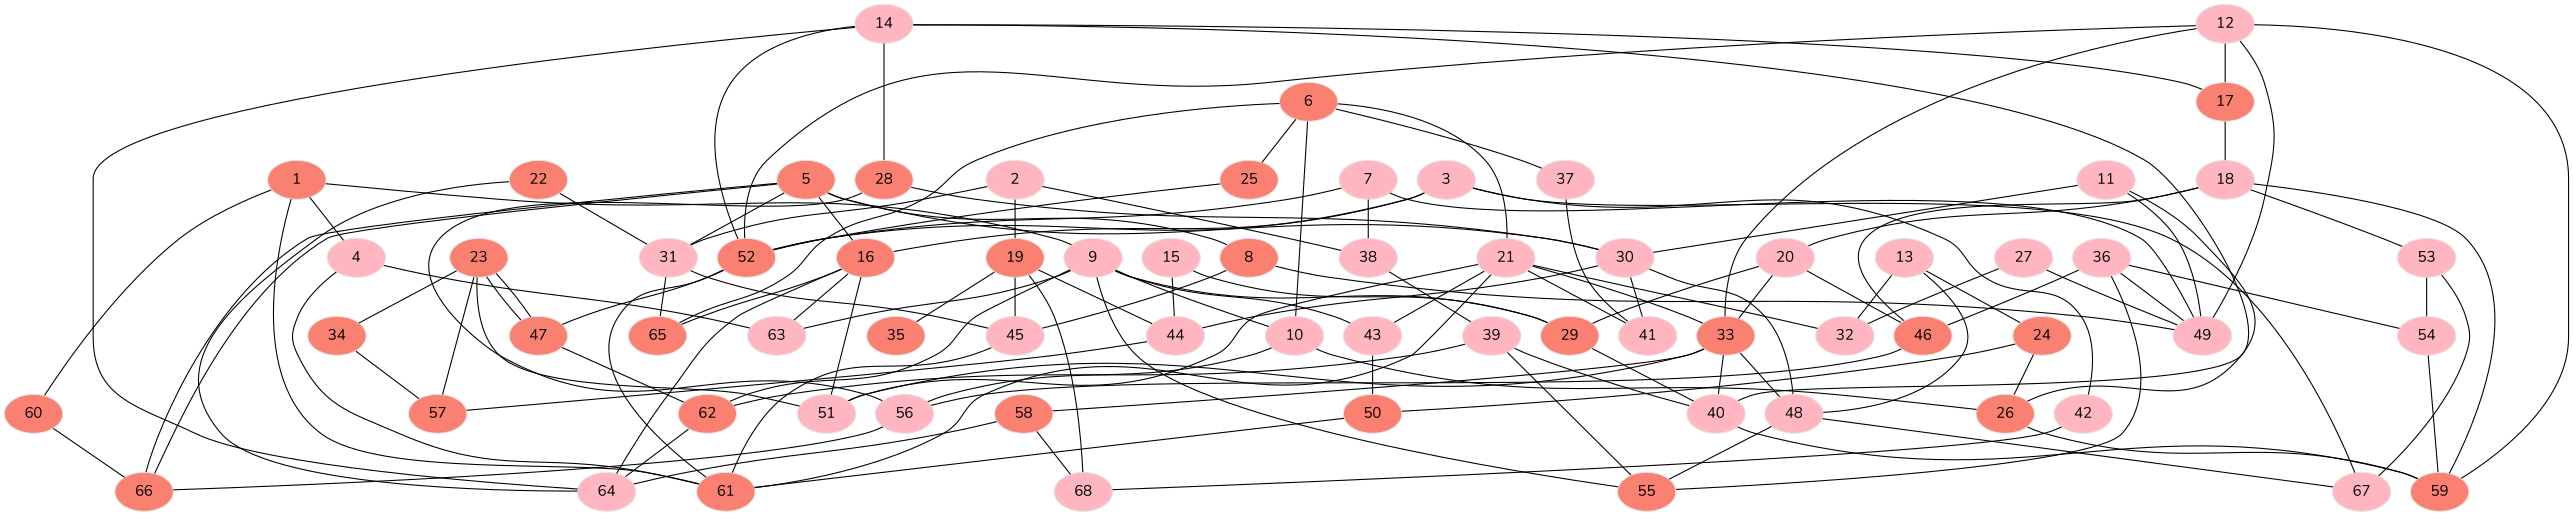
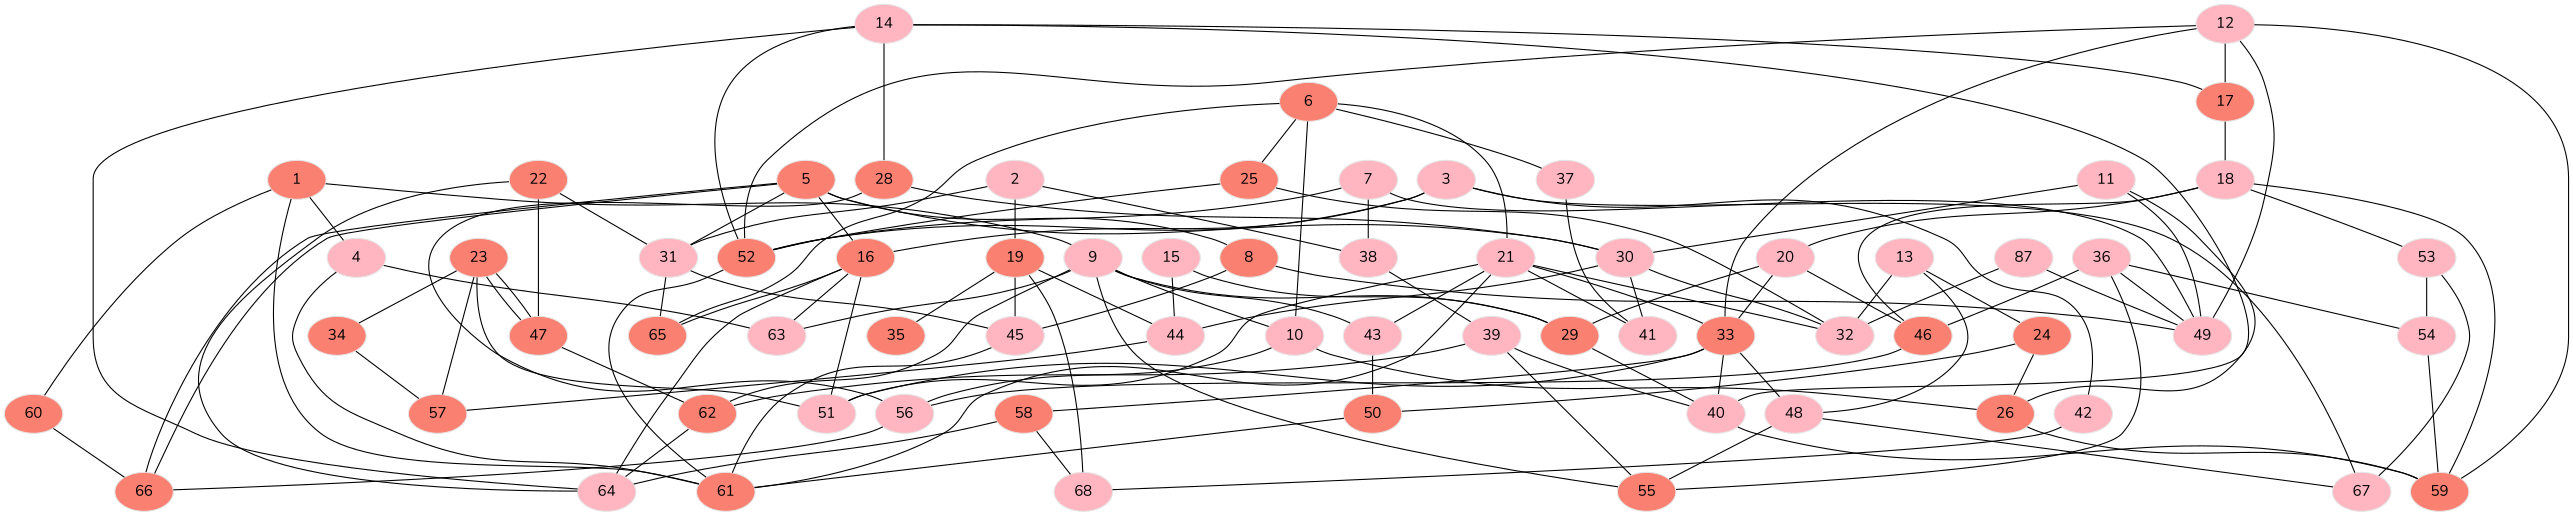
none -> (1575, 217)
(2024, 258) -> (2024, 258)
(1735, 295) -> (1717, 292)
(606, 308) -> (538, 258)
